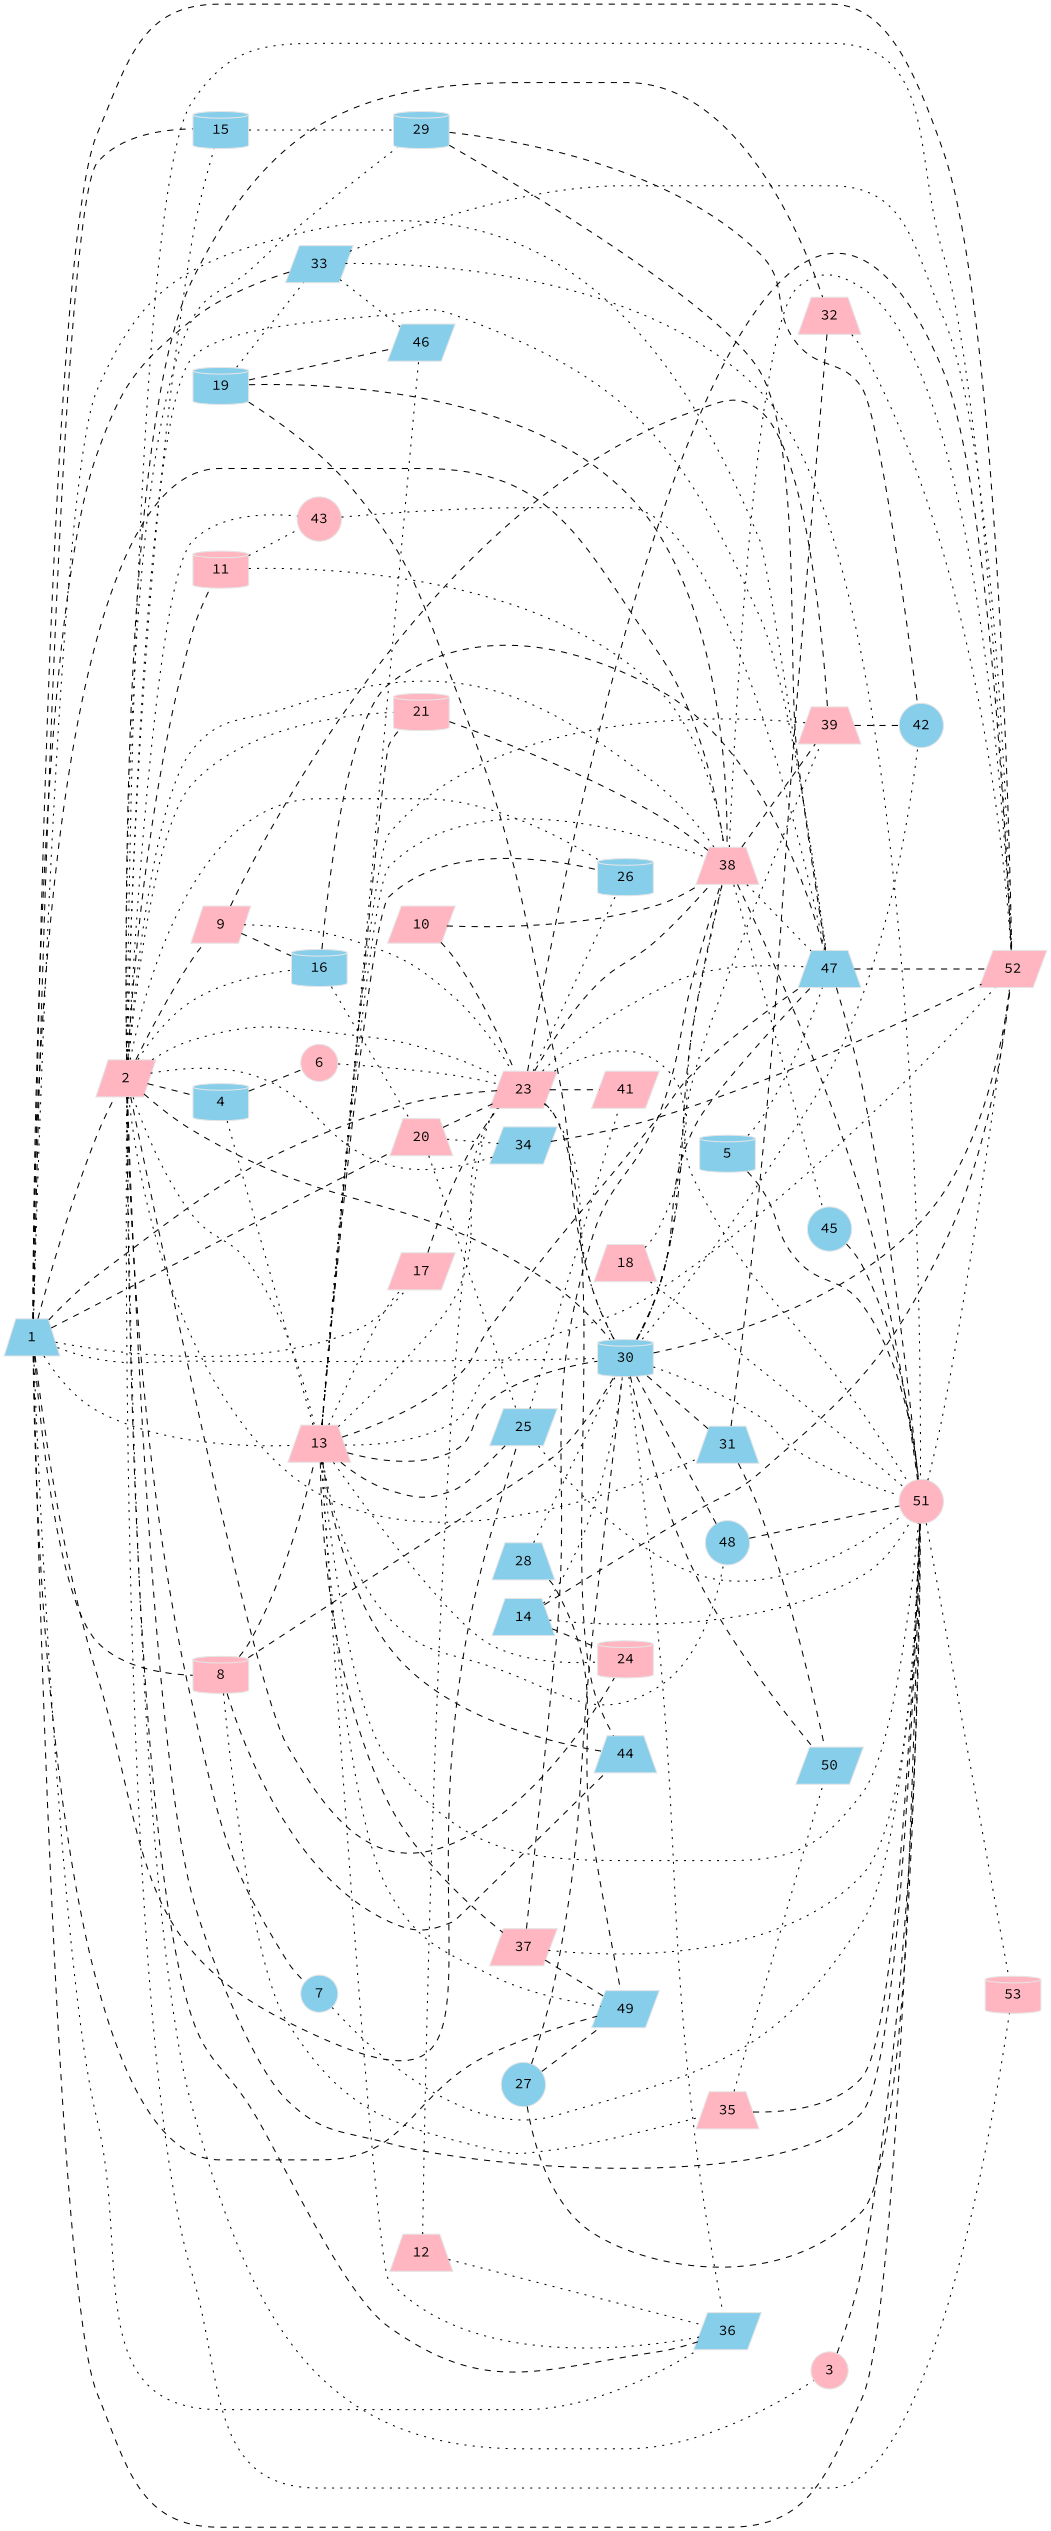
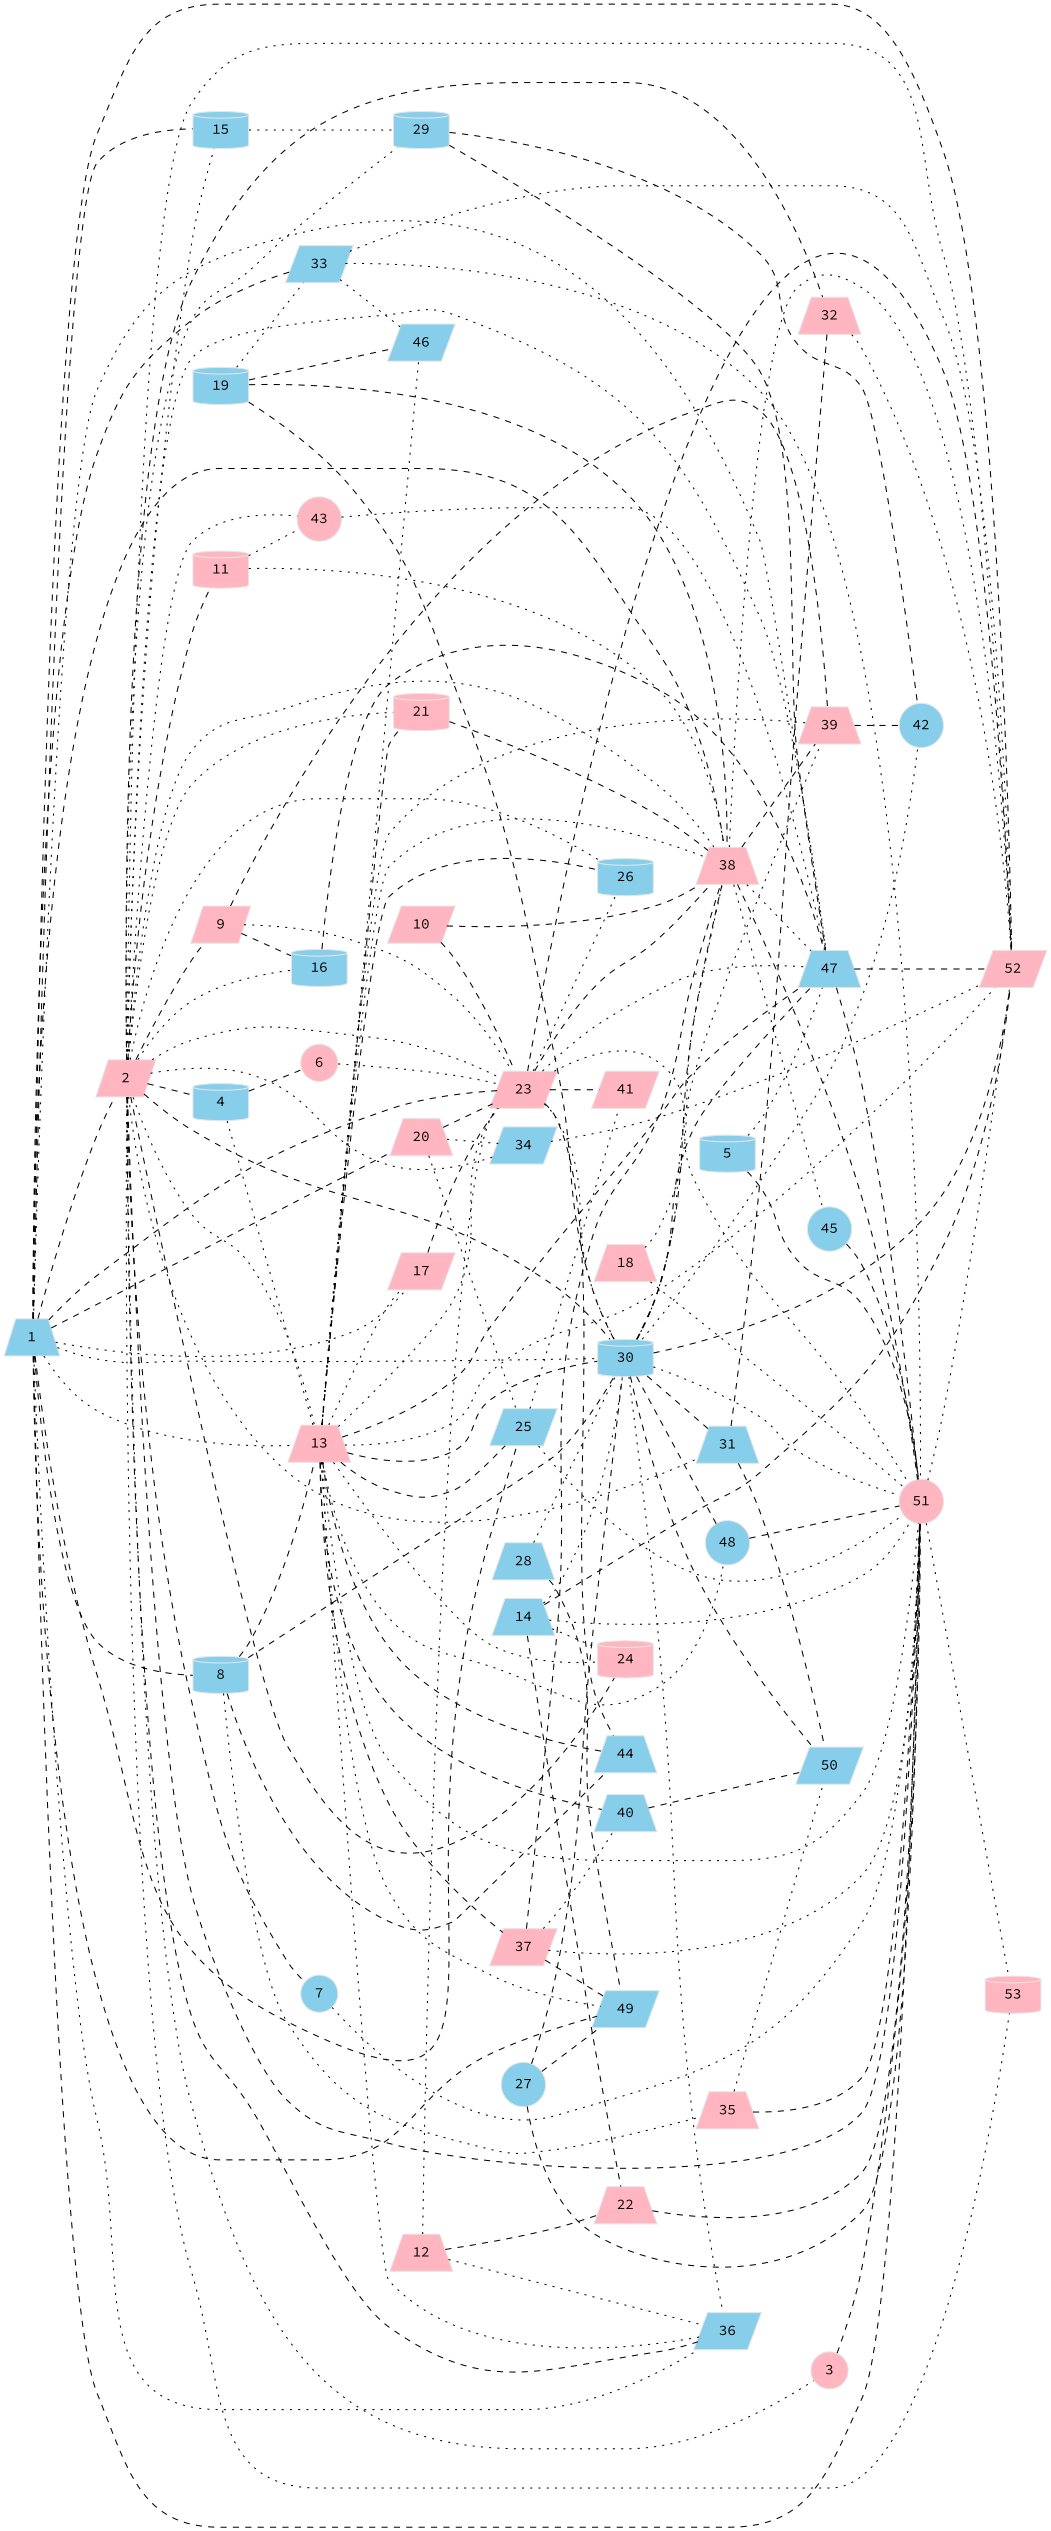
(370, 1053) -> none
(760, 1081) -> (760, 1081)
(569, 1636) -> (569, 1636)
(221, 1675) -> (221, 1675)
none -> (625, 1813)
none -> (625, 2205)
